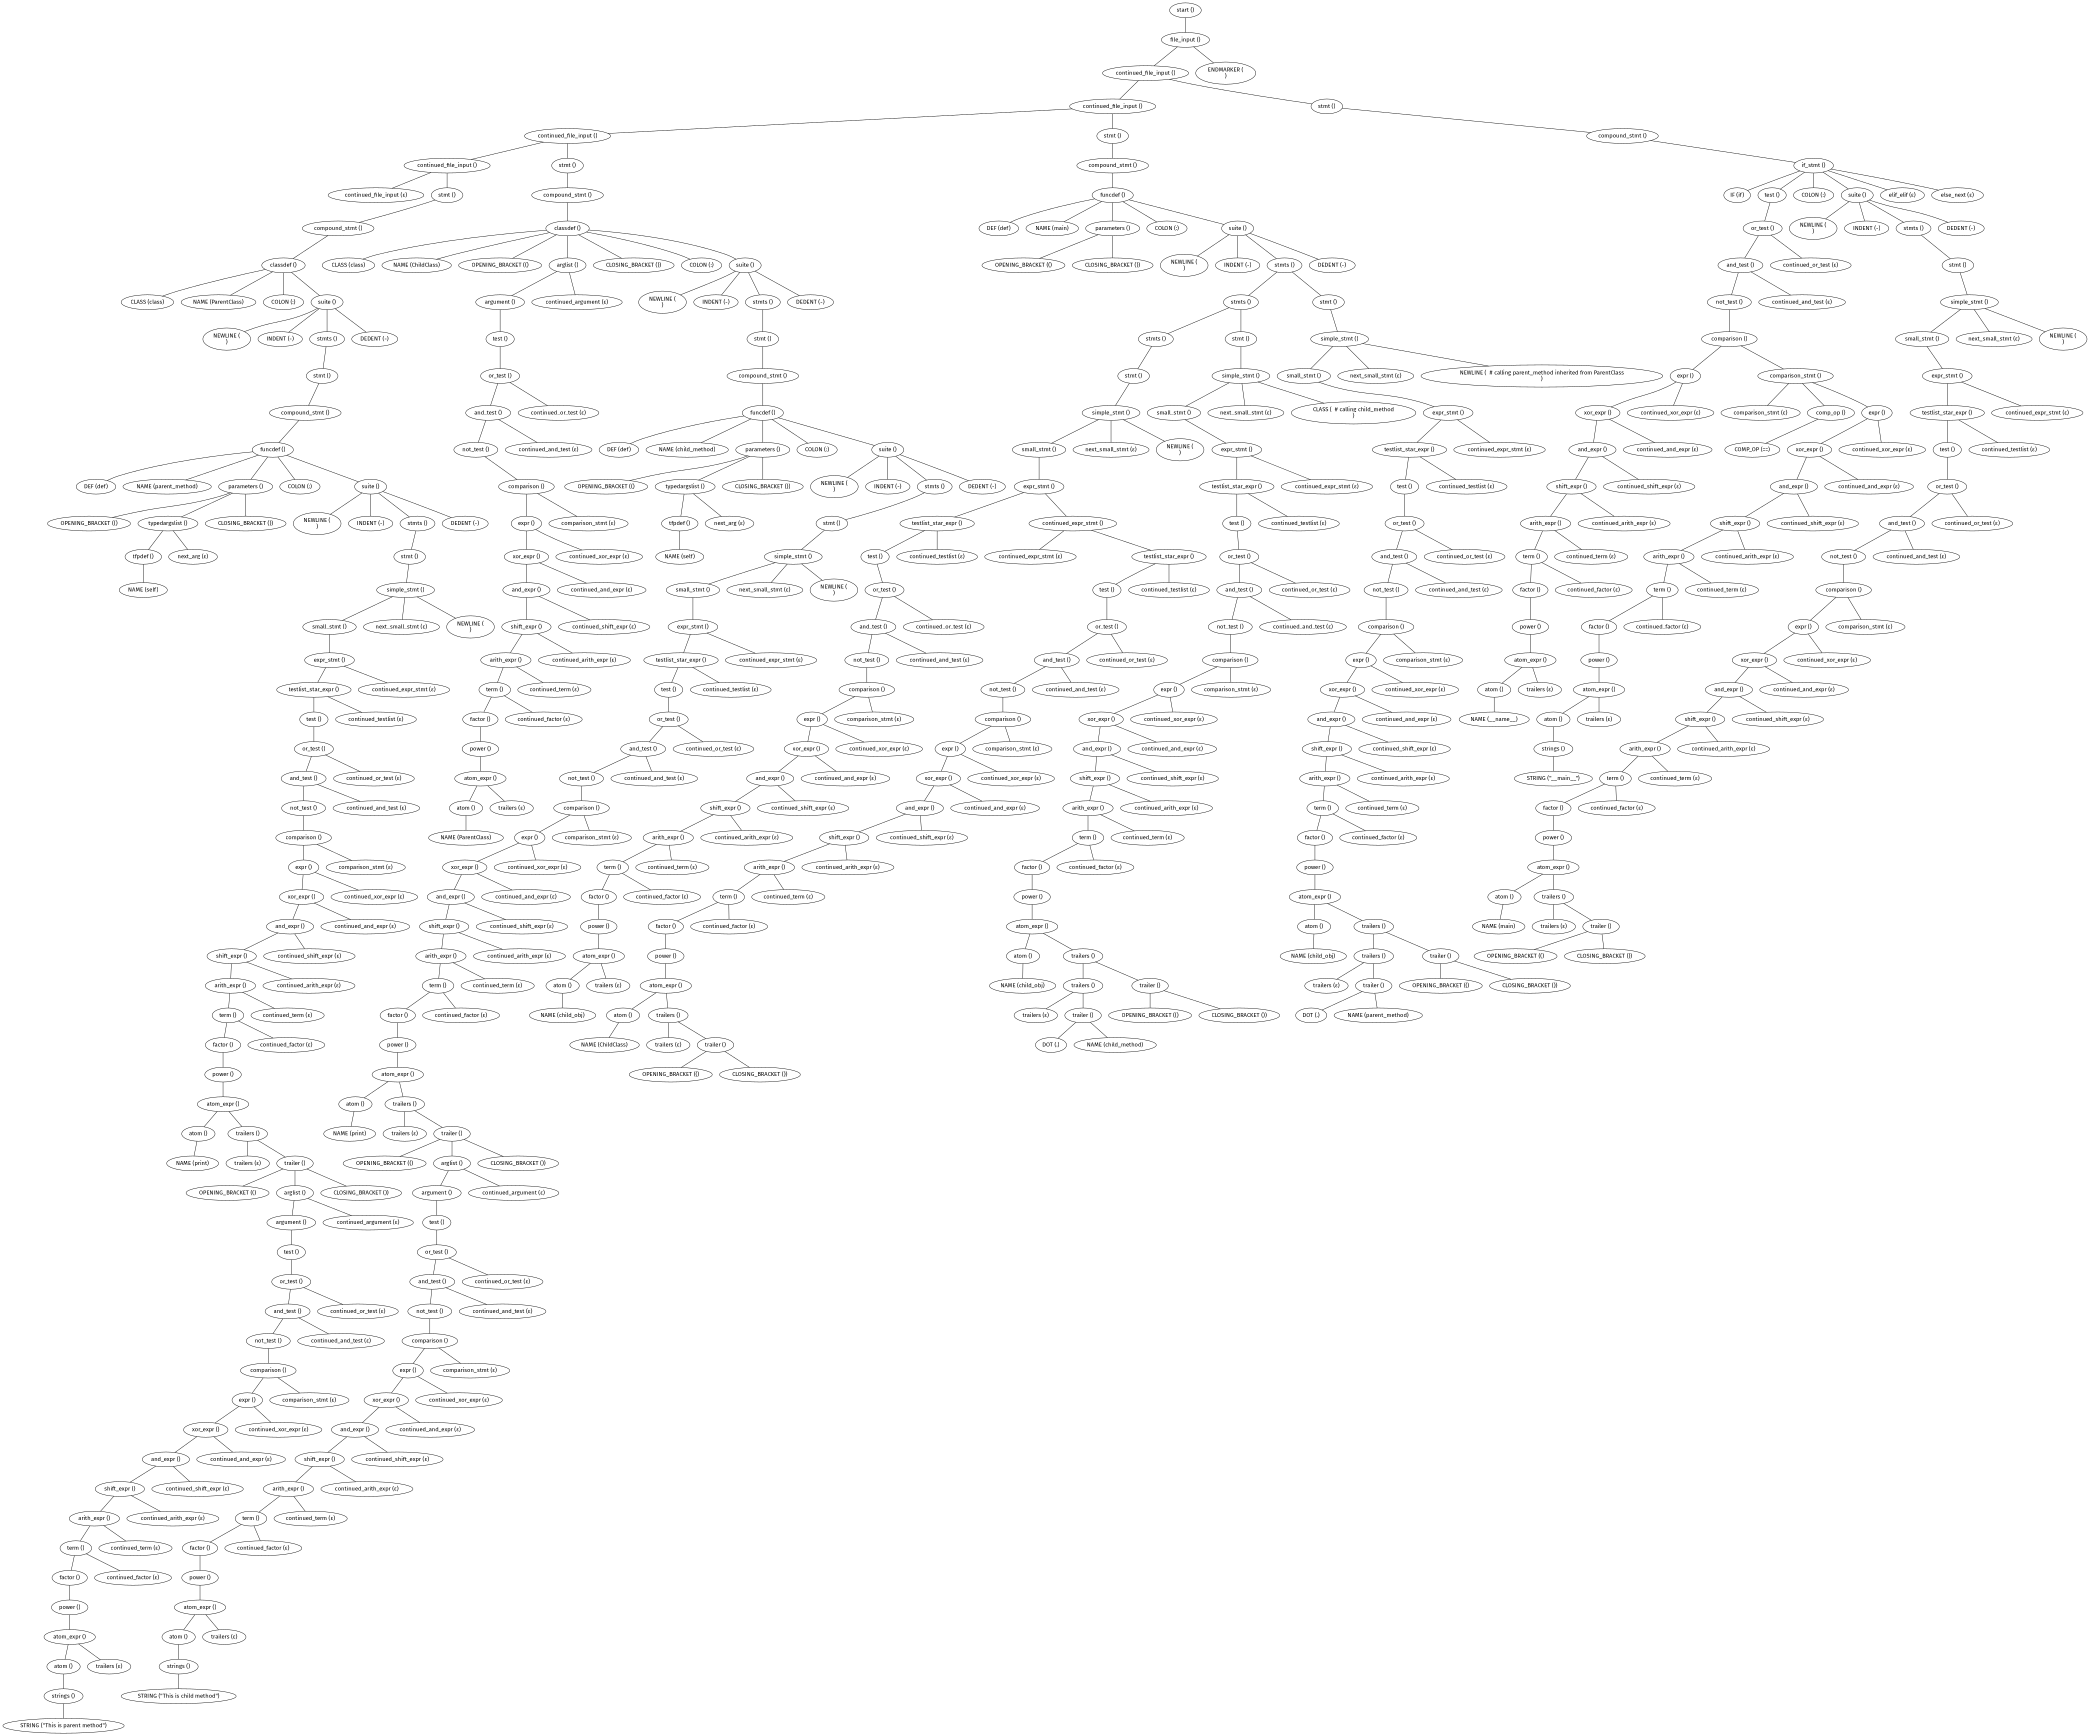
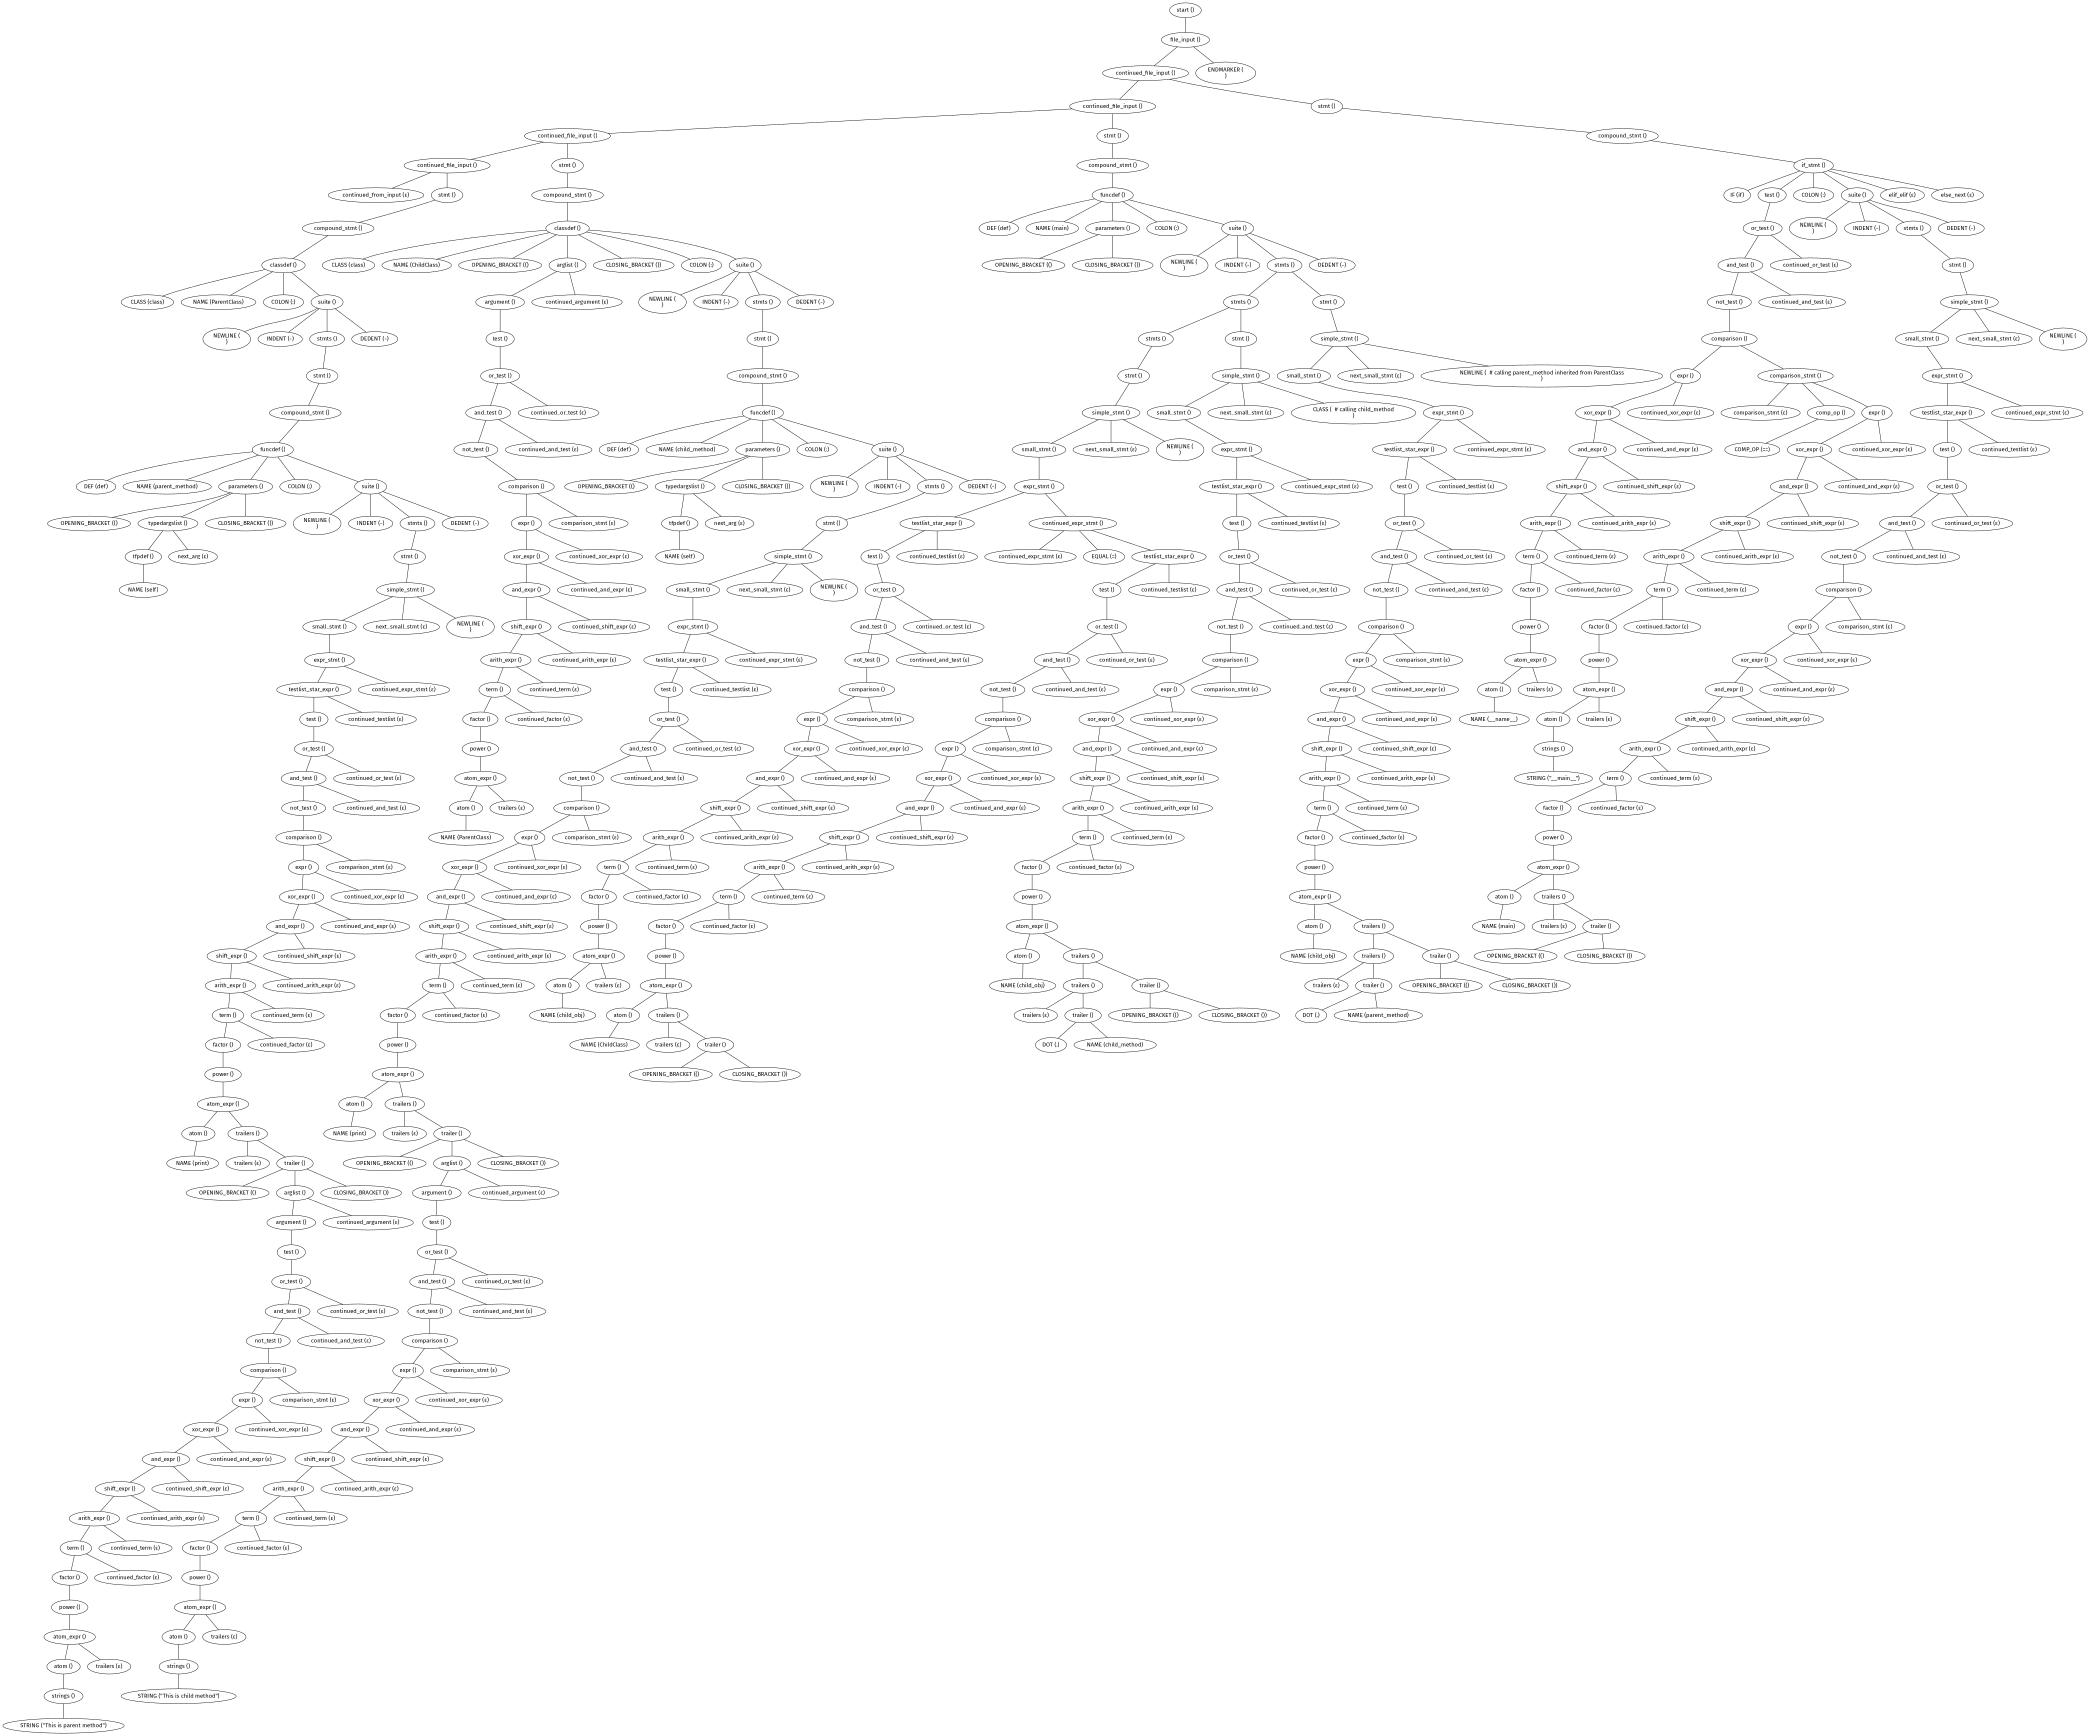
(376, 195) -> (376, 195)
none -> (1104, 557)
